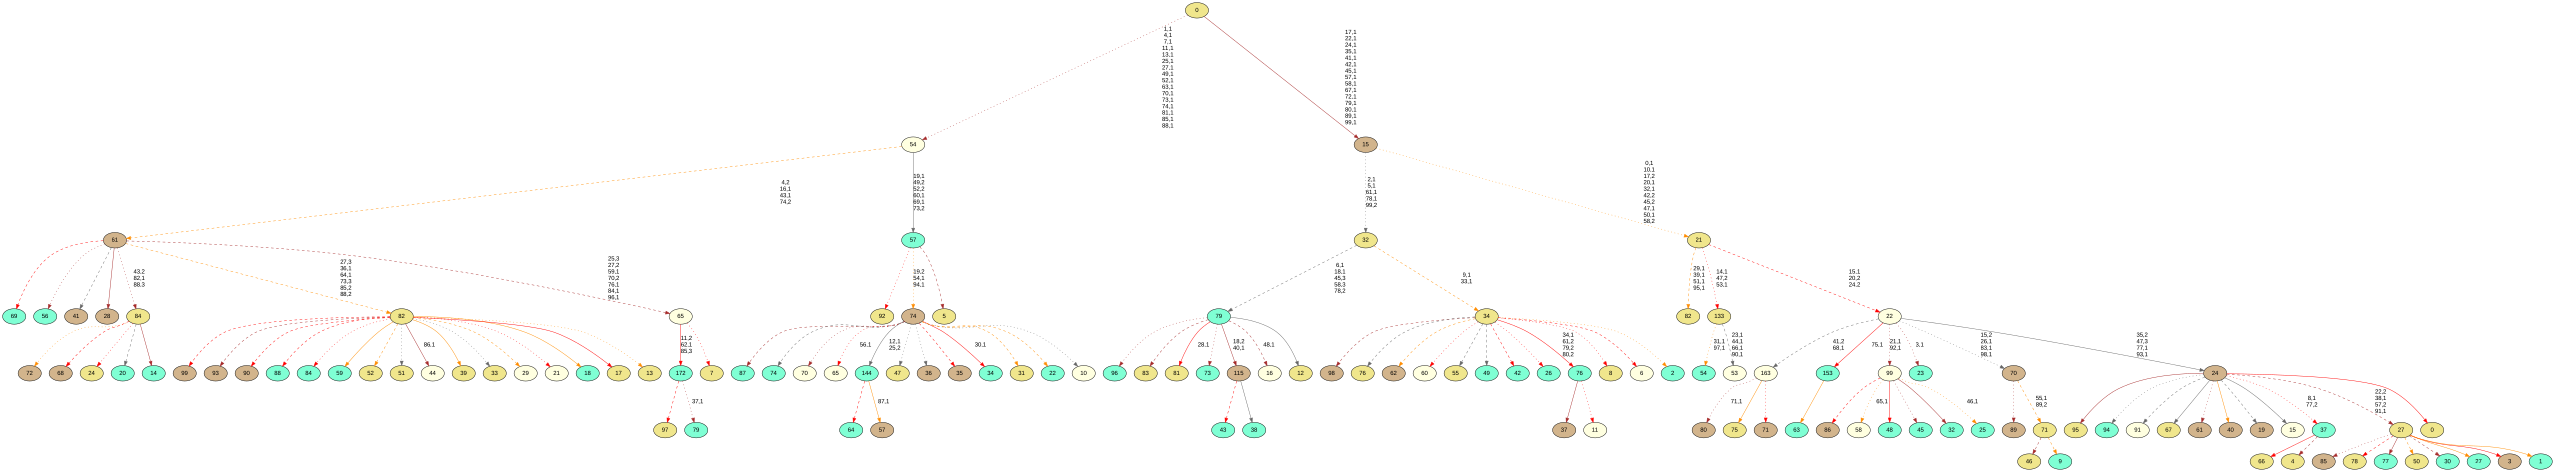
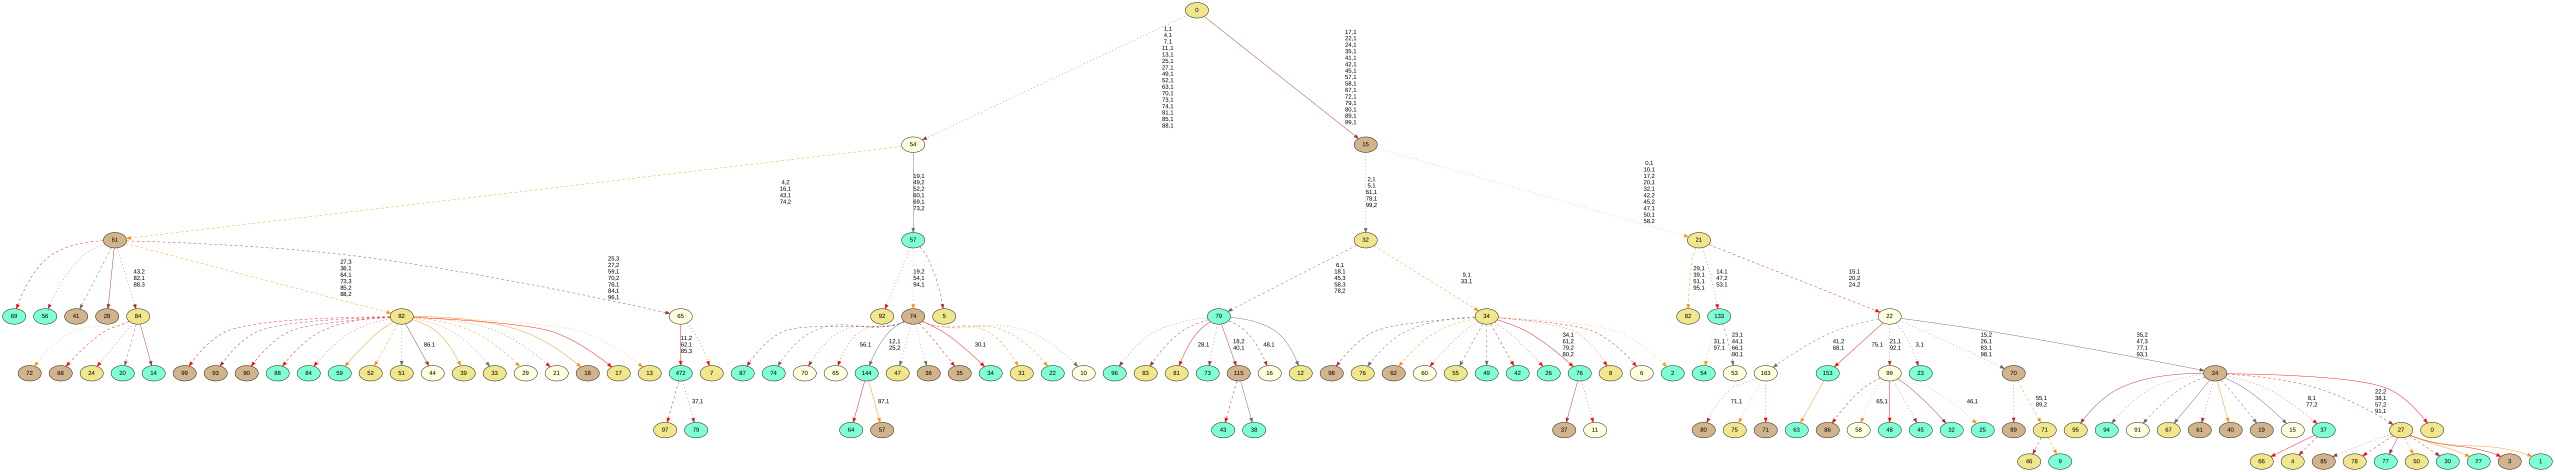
(1719, 316) -> (1719, 316)
(588, 373) -> (588, 373)
(681, 373) -> (681, 373)
(860, 400) -> (860, 400)
(1751, 400) -> (1751, 400)
